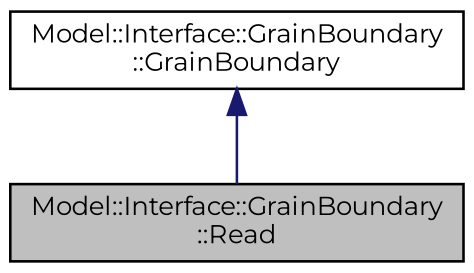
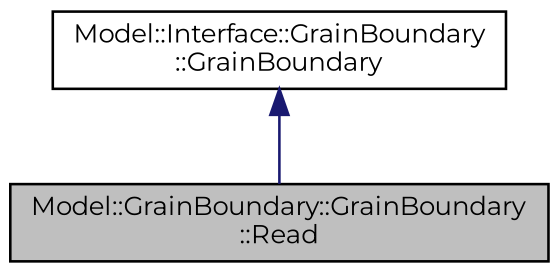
(237, 223) -> (279, 223)
